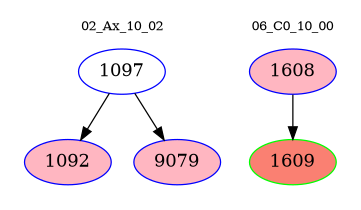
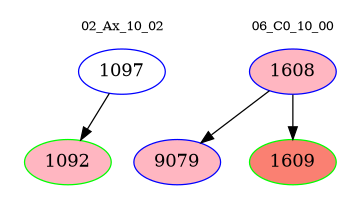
(146, 111) -> (248, 107)
(68, 162) -> (68, 162)
